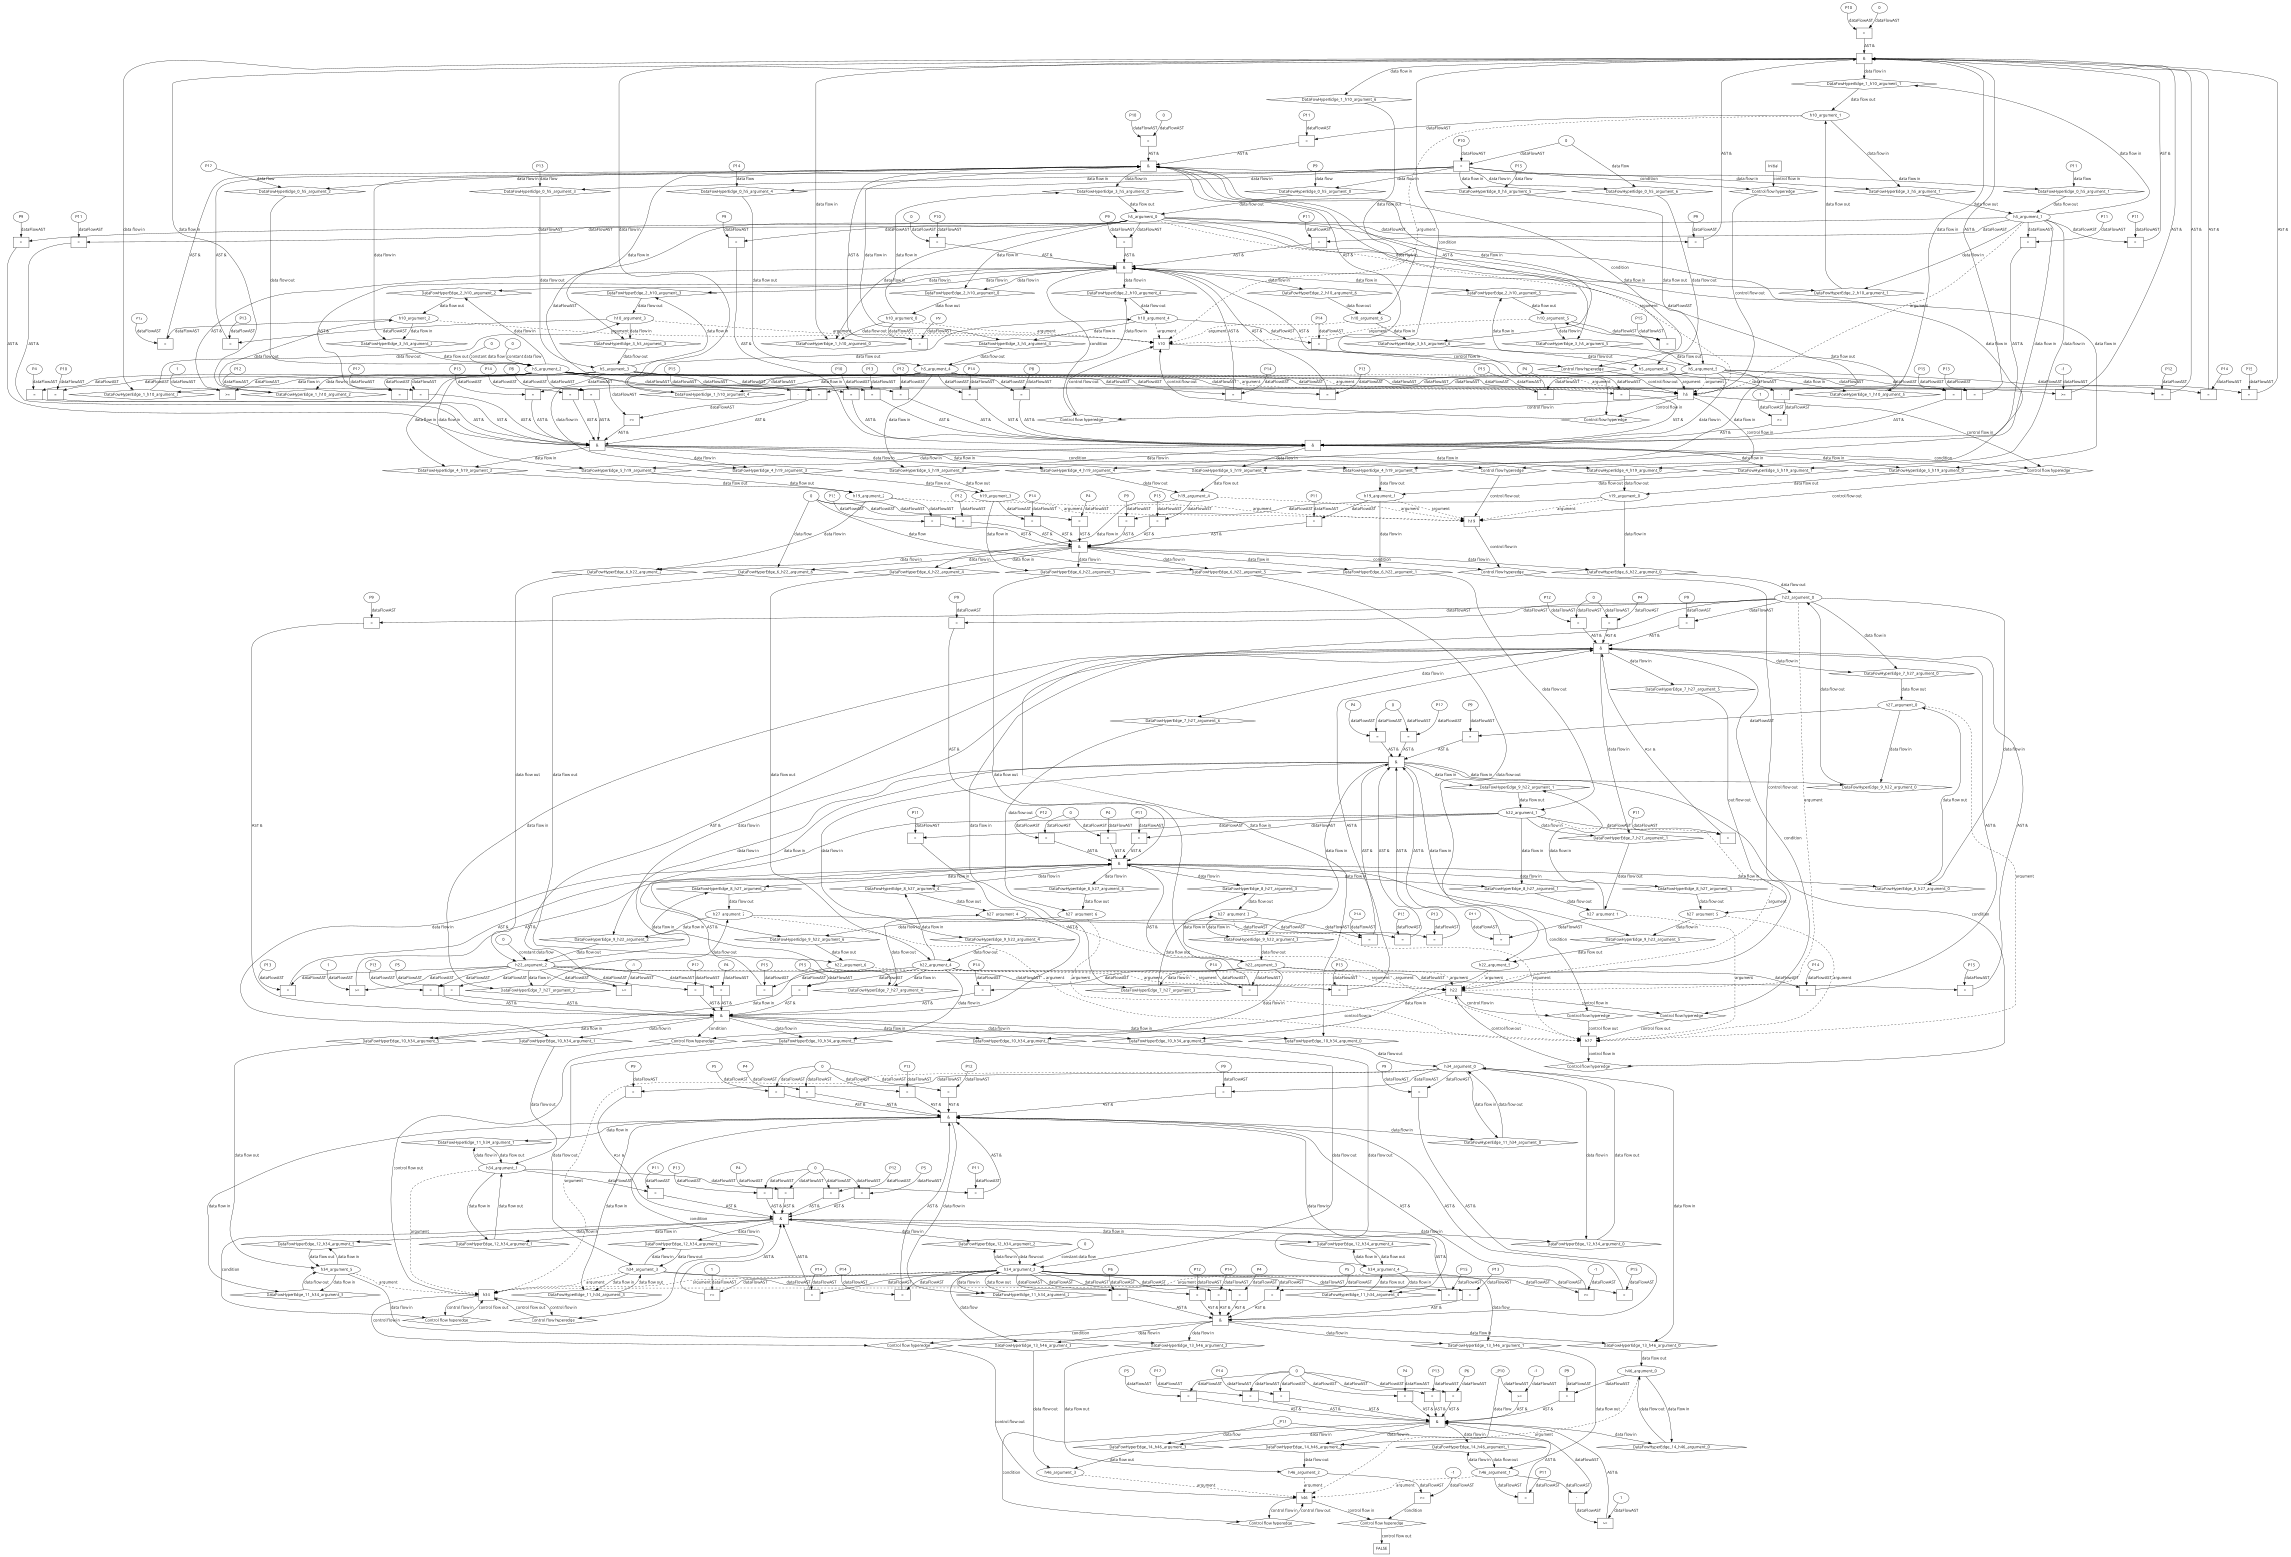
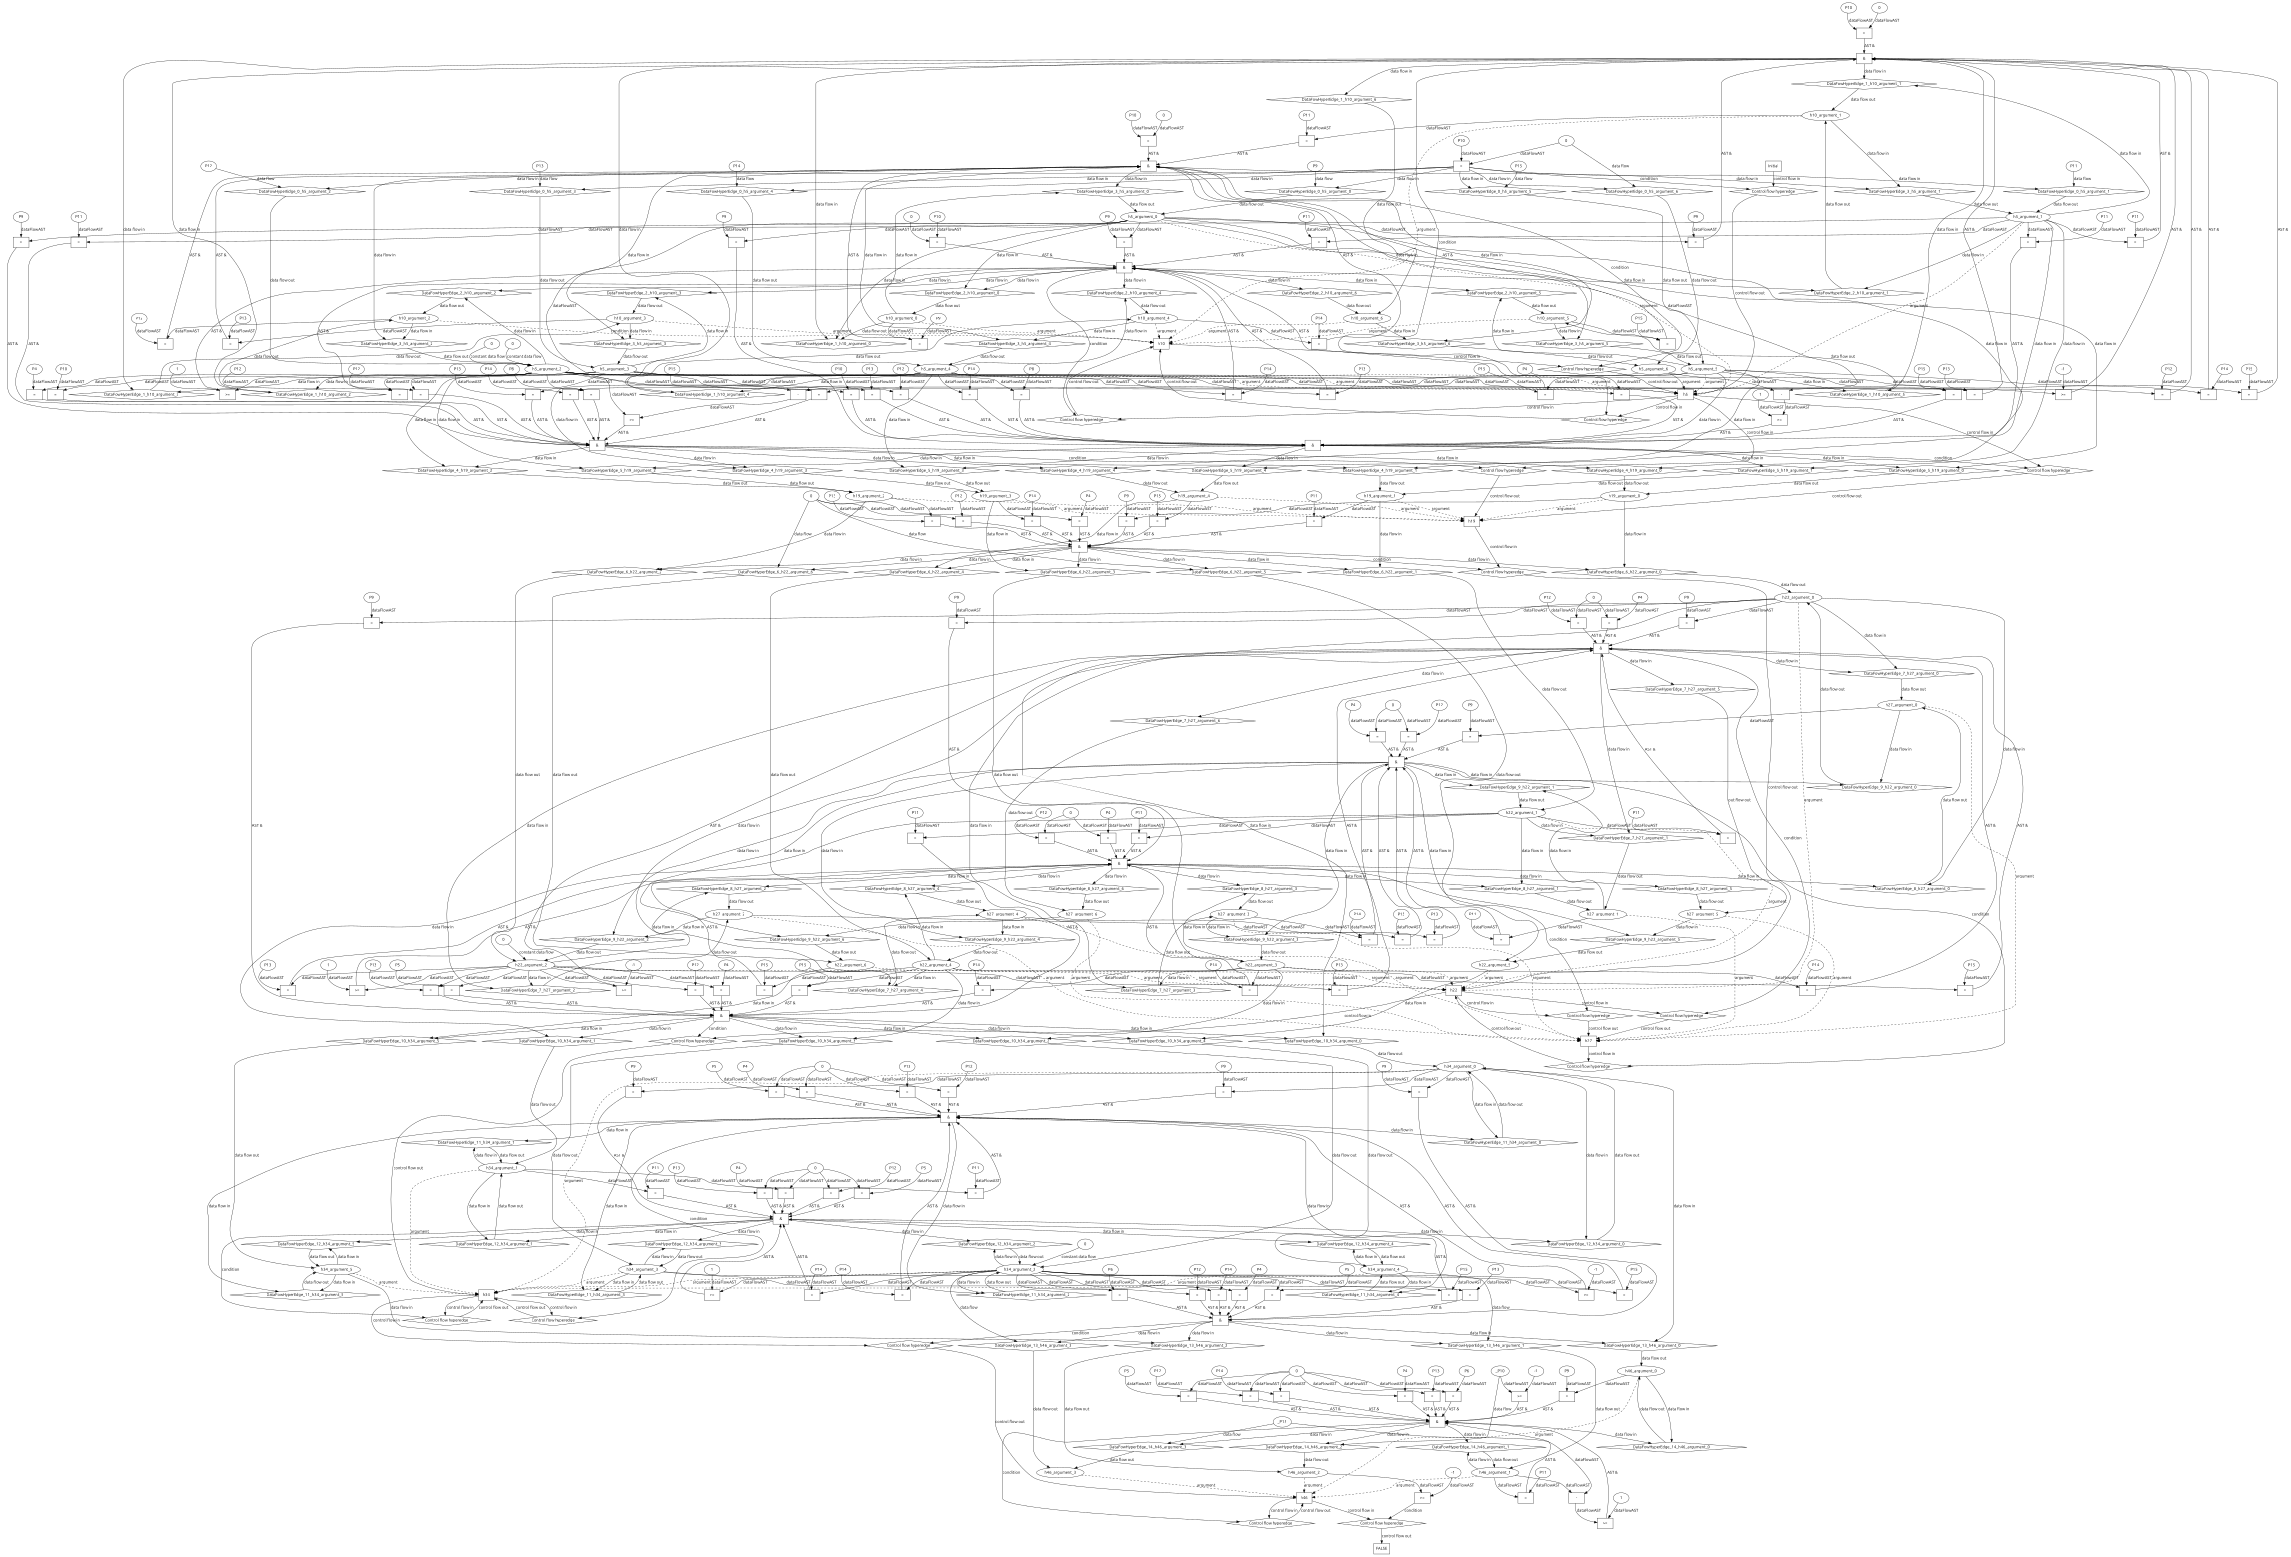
(620, 331) -> (620, 331)
none -> (1003, 926)
